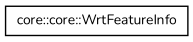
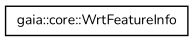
(97, 21) -> (97, 21)
